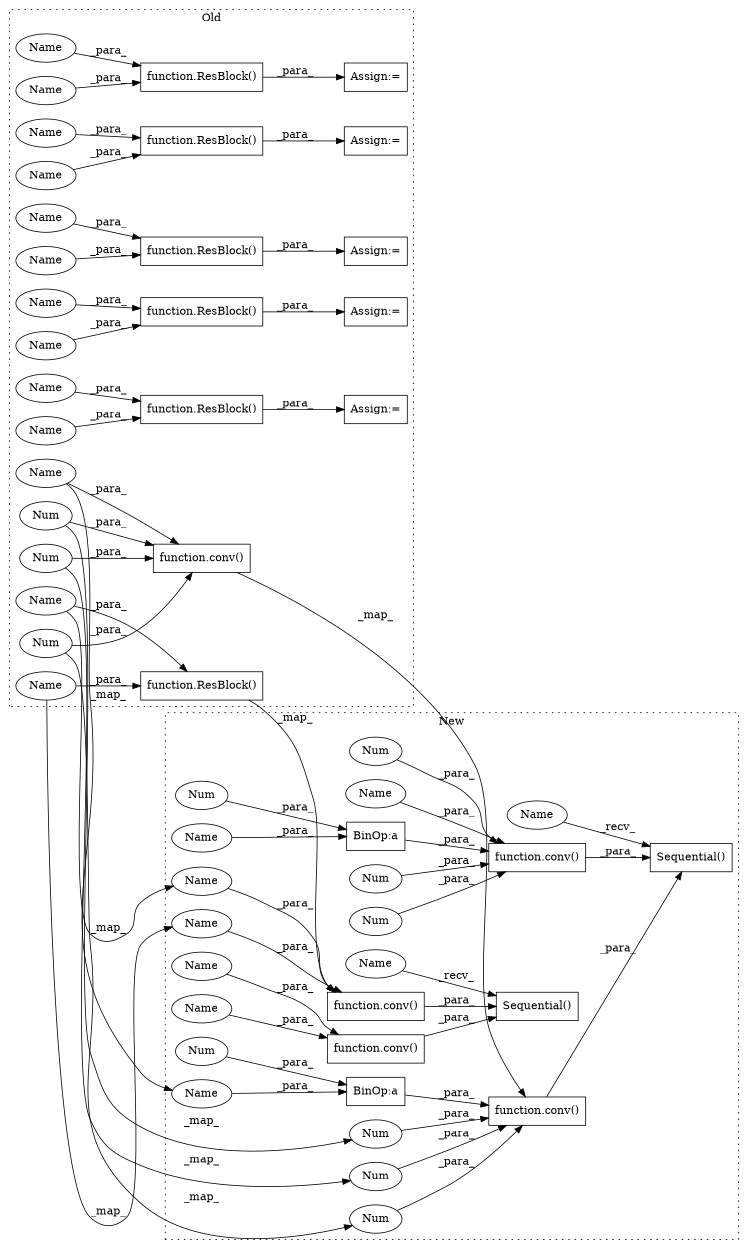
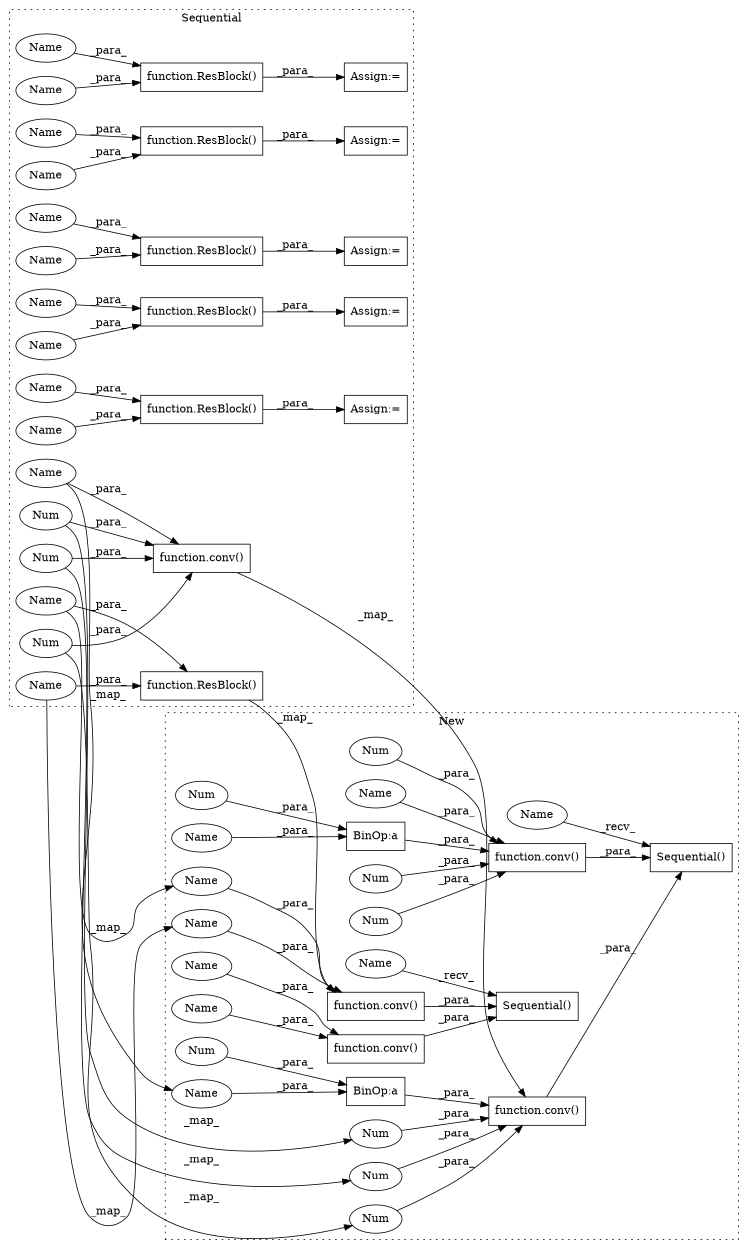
(212, 19) -> (212, 19)
